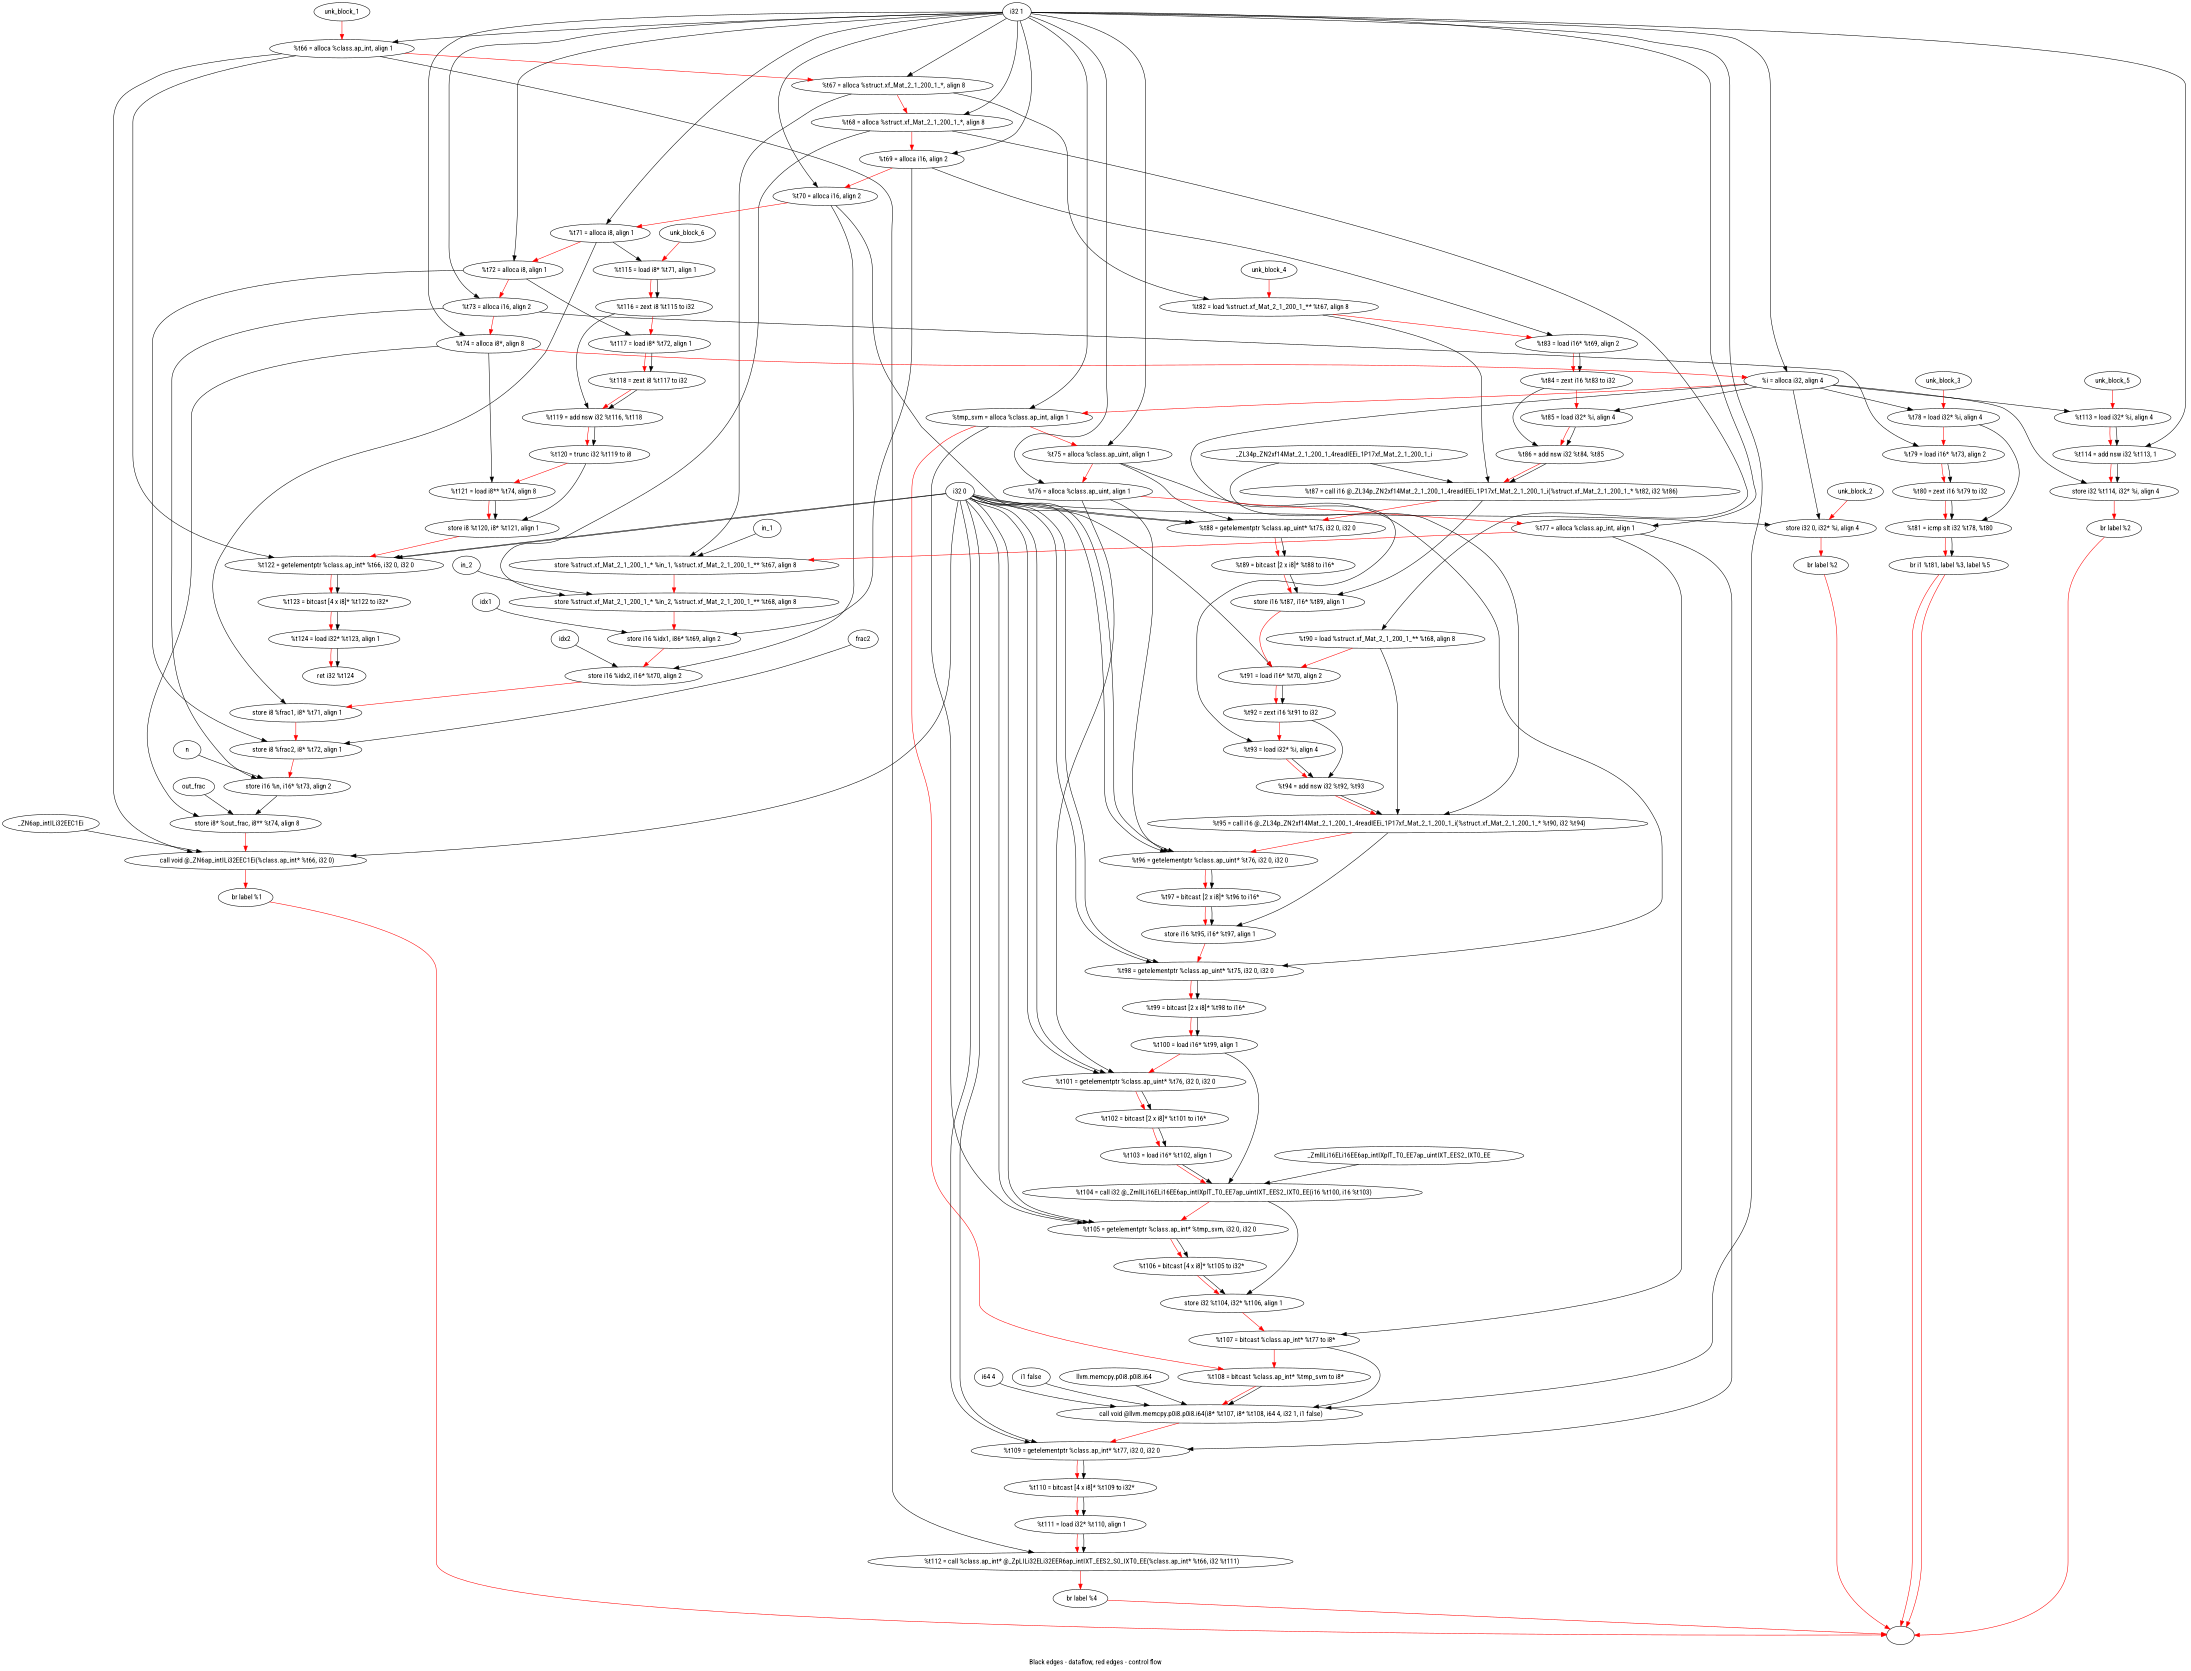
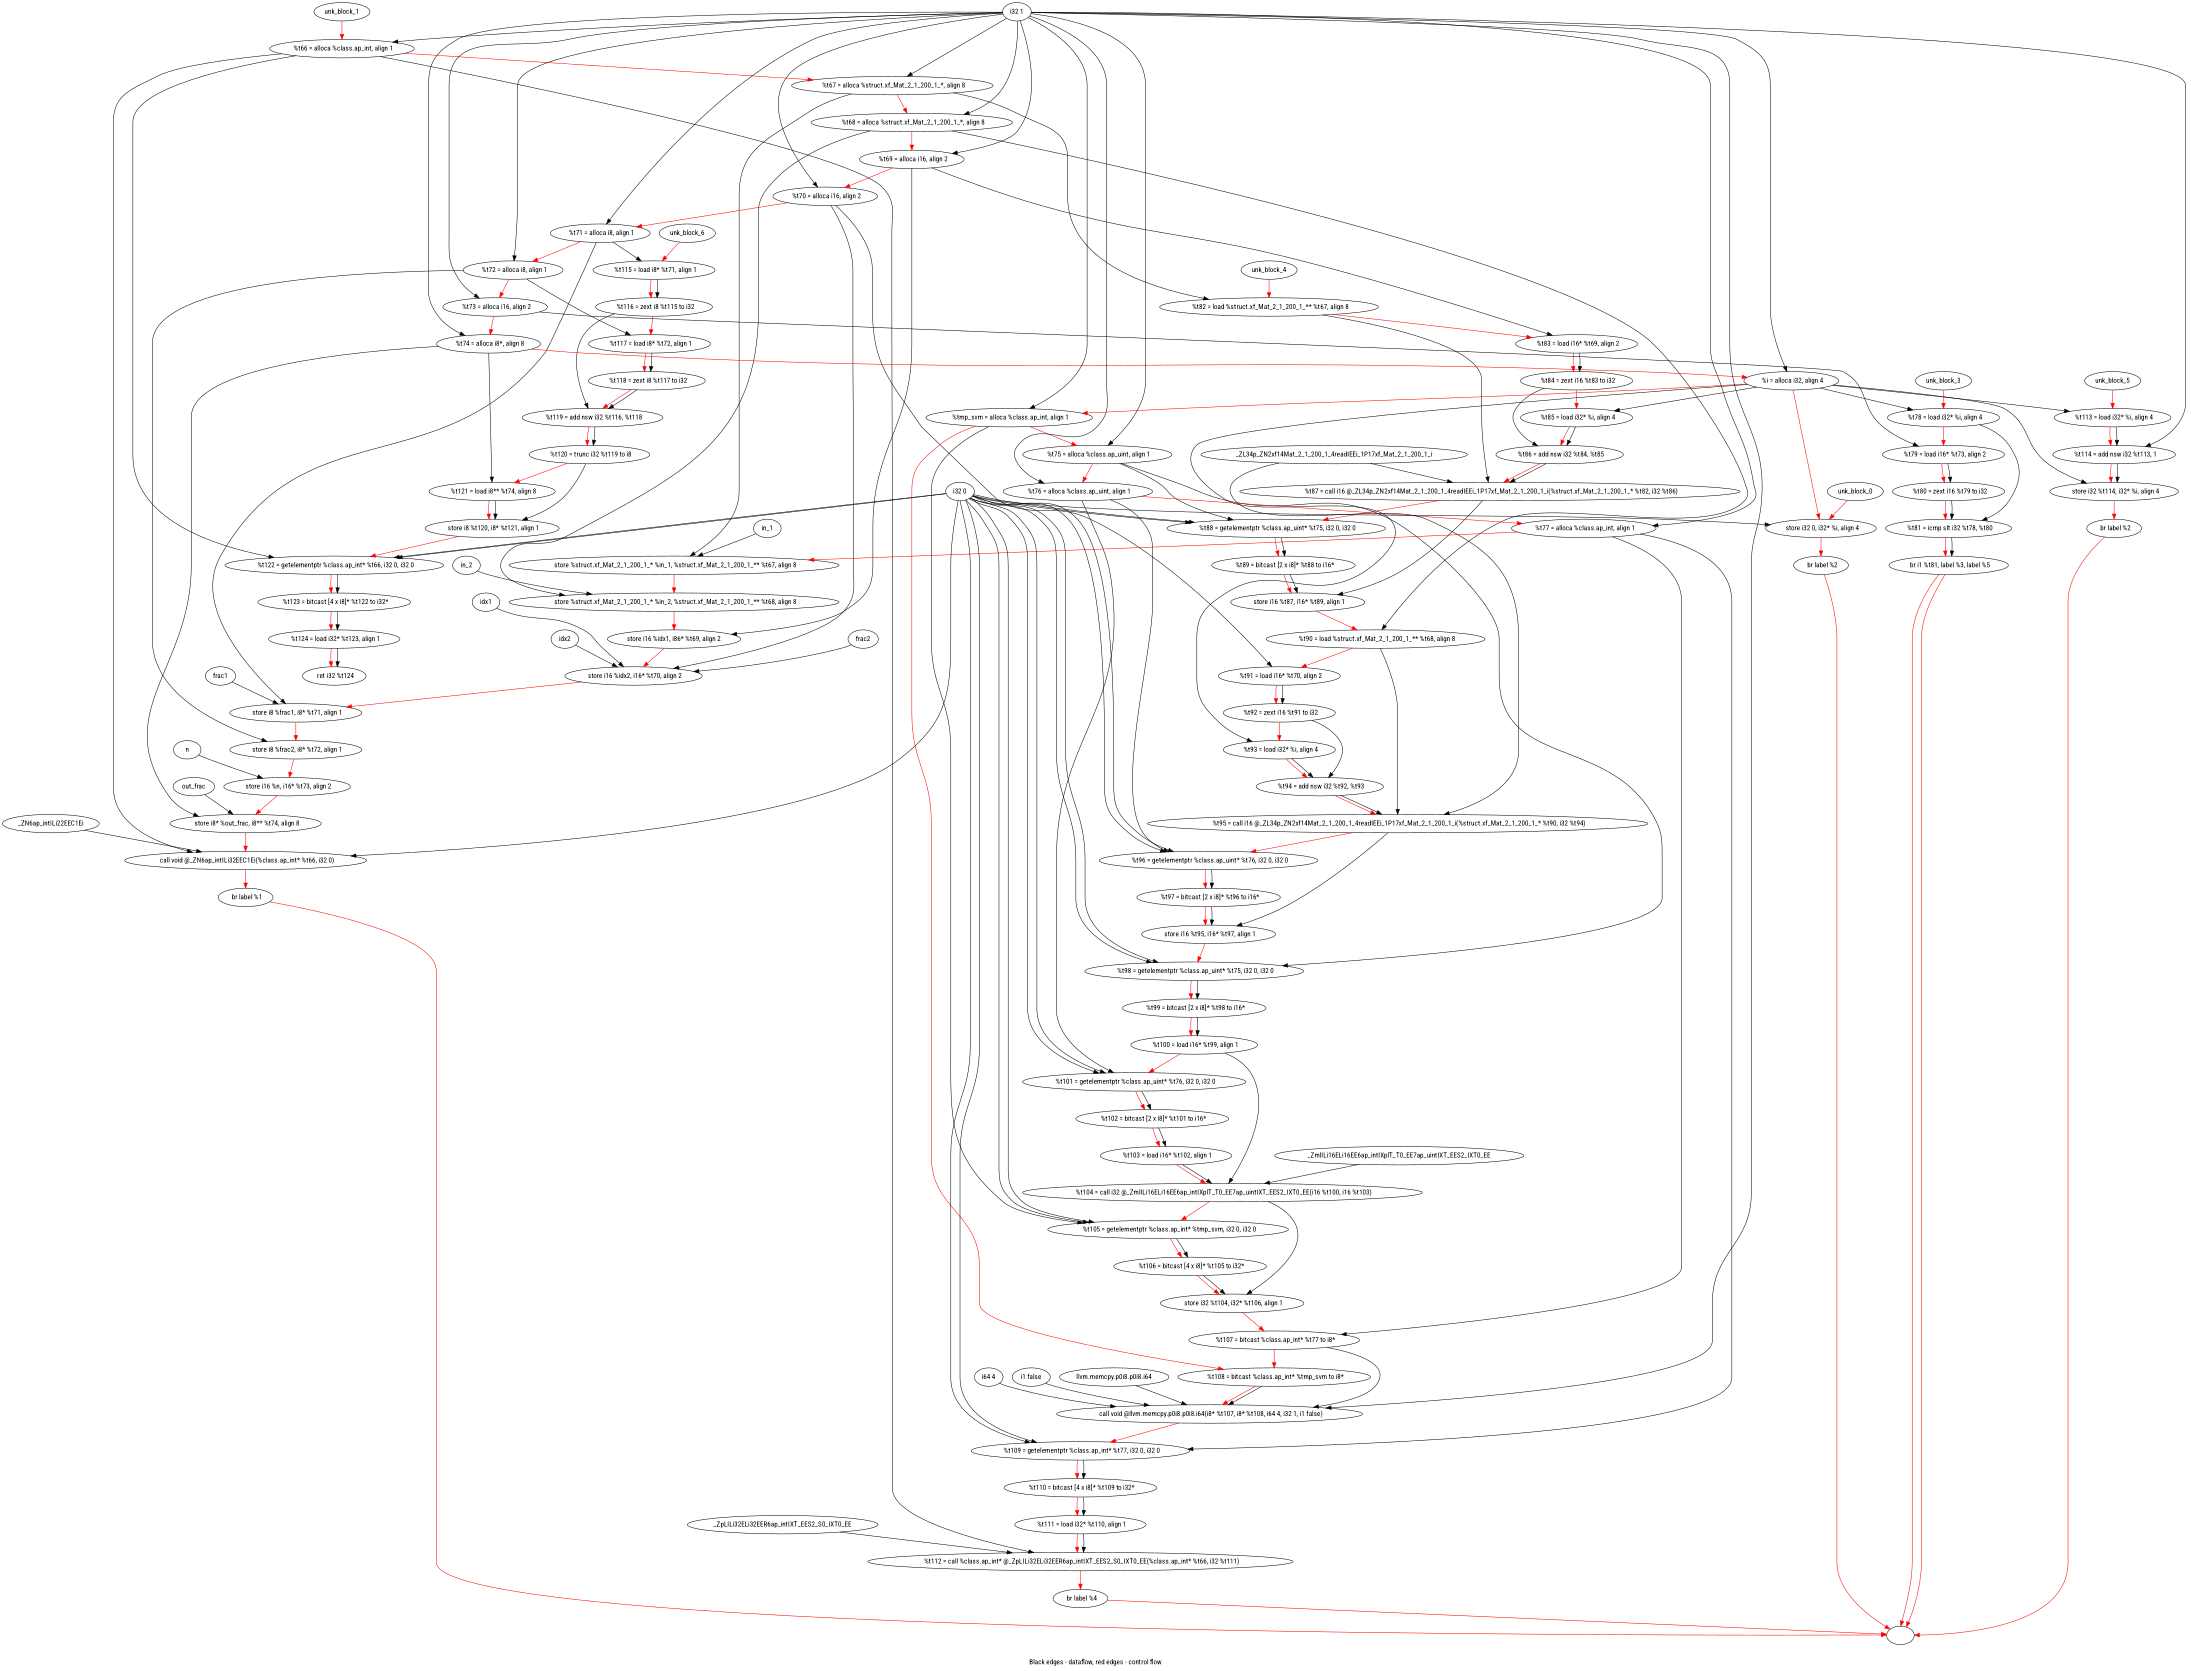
(172, 446) -> none
(1806, 452) -> (1806, 452)
(1855, 491) -> (1855, 491)
(559, 622) -> (565, 622)
(1261, 634) -> (1334, 619)
none -> (220, 676)
(603, 705) -> (776, 662)
(268, 803) -> (268, 803)
(51, 824) -> (51, 824)
none -> (783, 1525)
